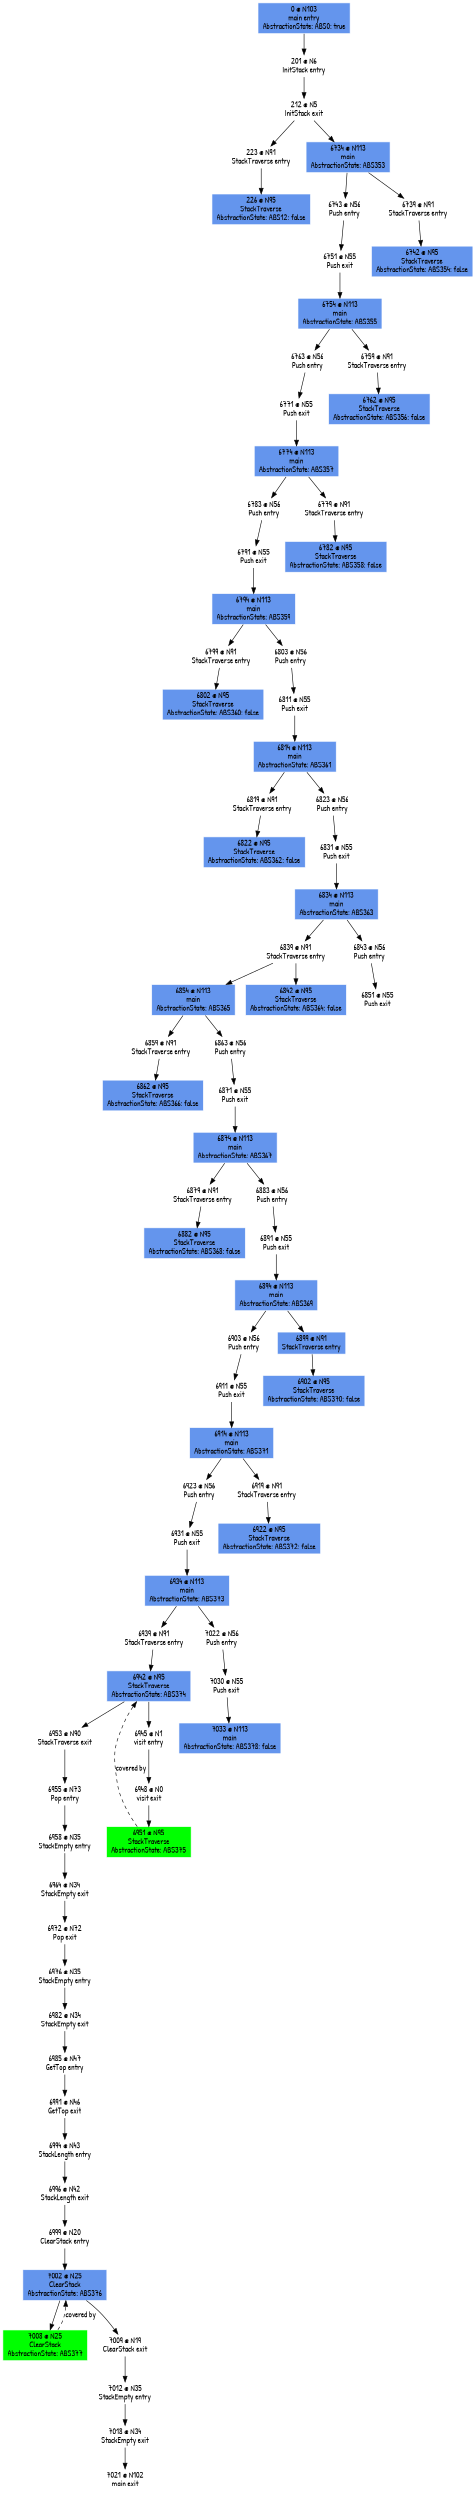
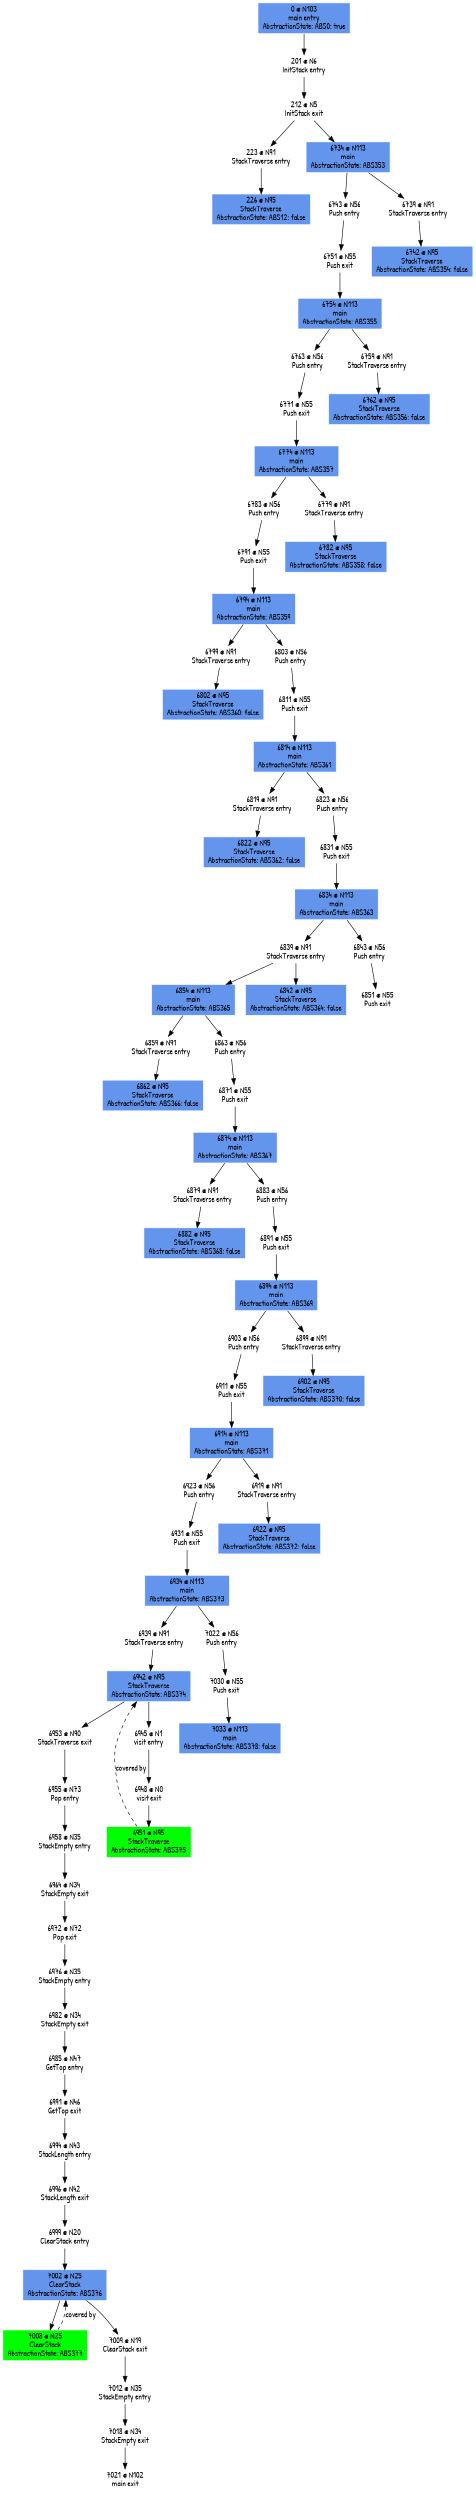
(312, 1343) -> (312, 1343)
